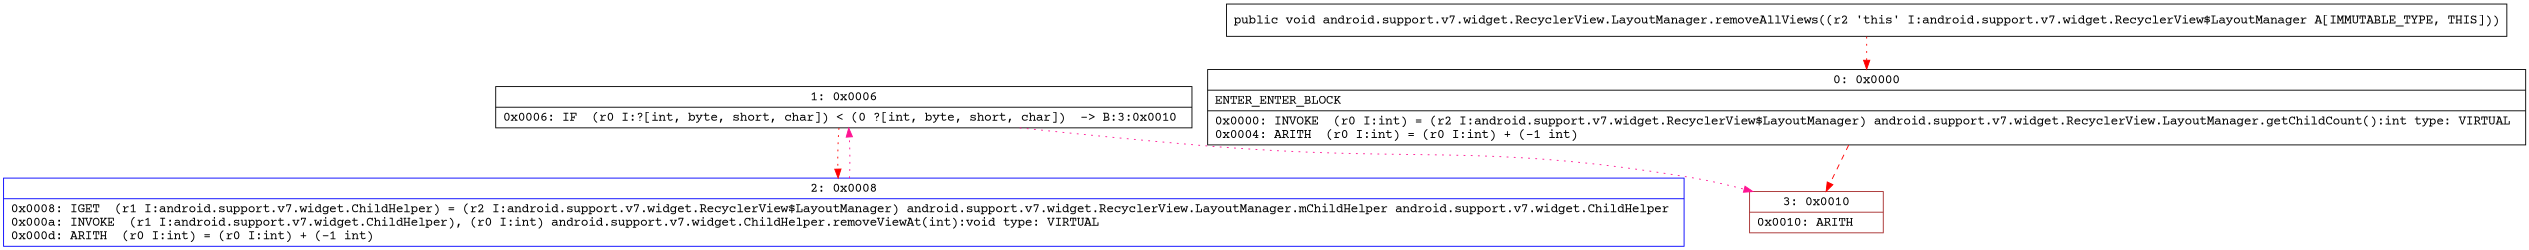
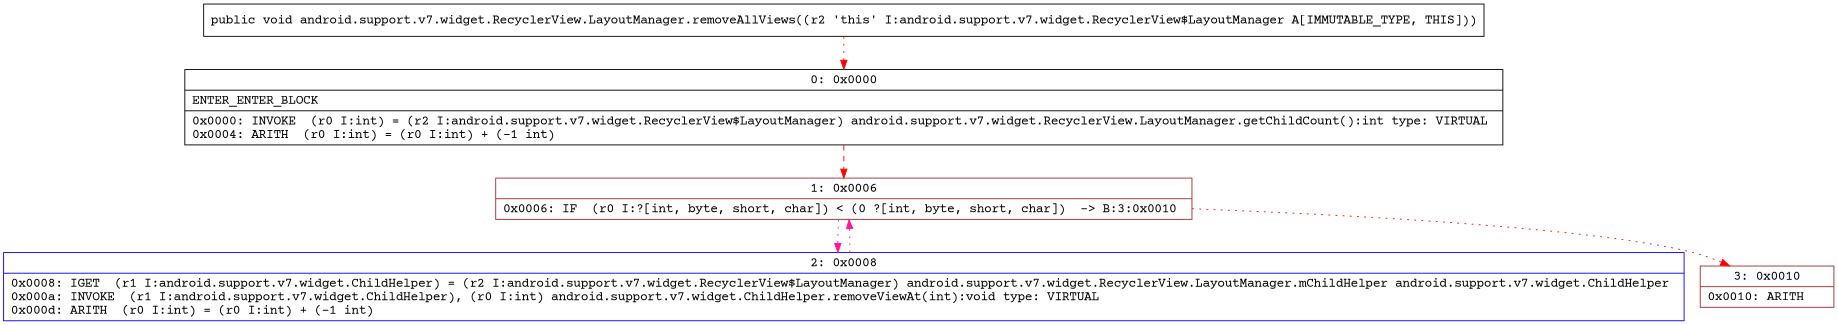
(844, 107) -> (844, 199)
(838, 148) -> (838, 231)
(1383, 154) -> (1458, 223)
(1839, 164) -> (844, 157)
